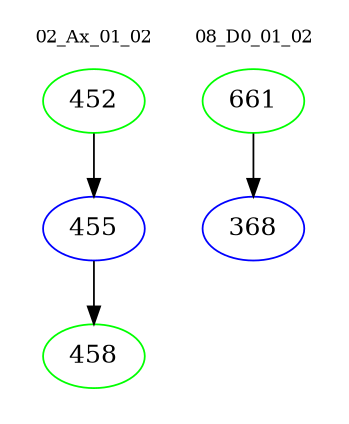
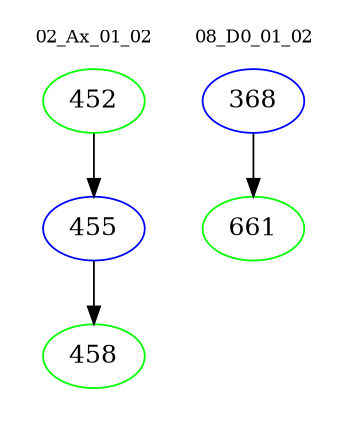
(253, 156) -> (253, 156)
